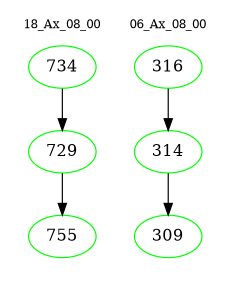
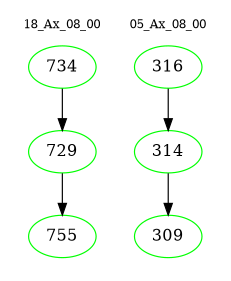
(168, 25) -> (168, 25)
